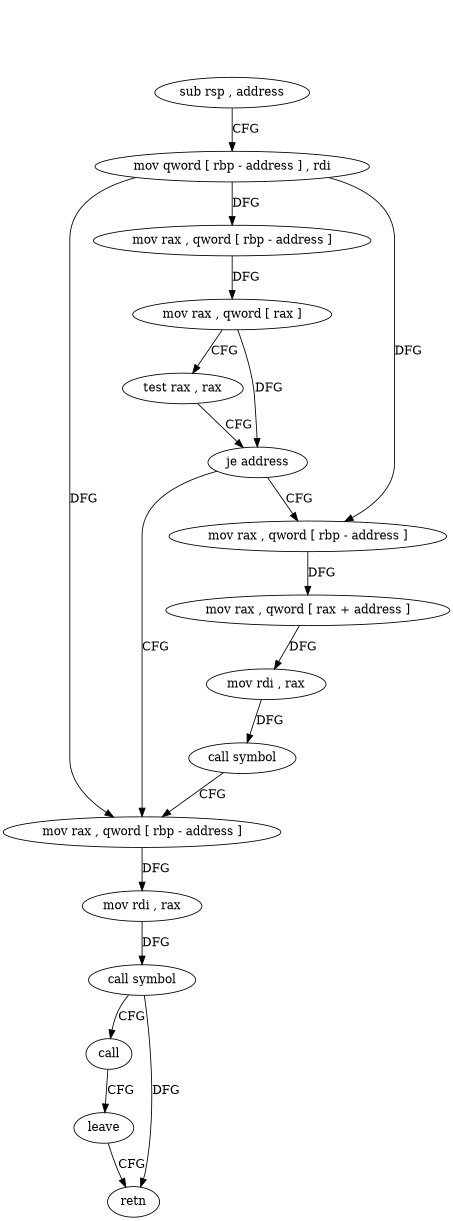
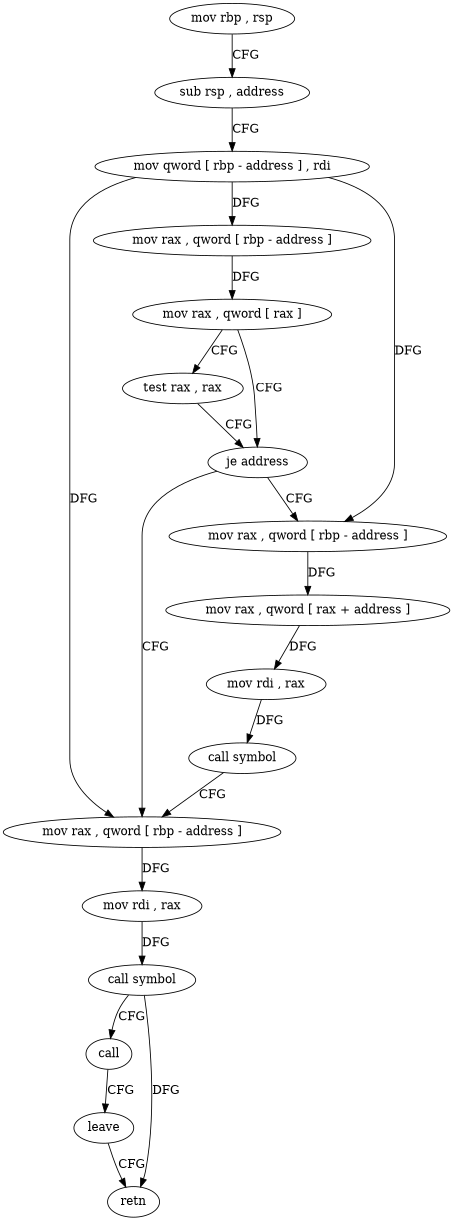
none -> (232, 19)
(269, 388) -> (269, 388)
